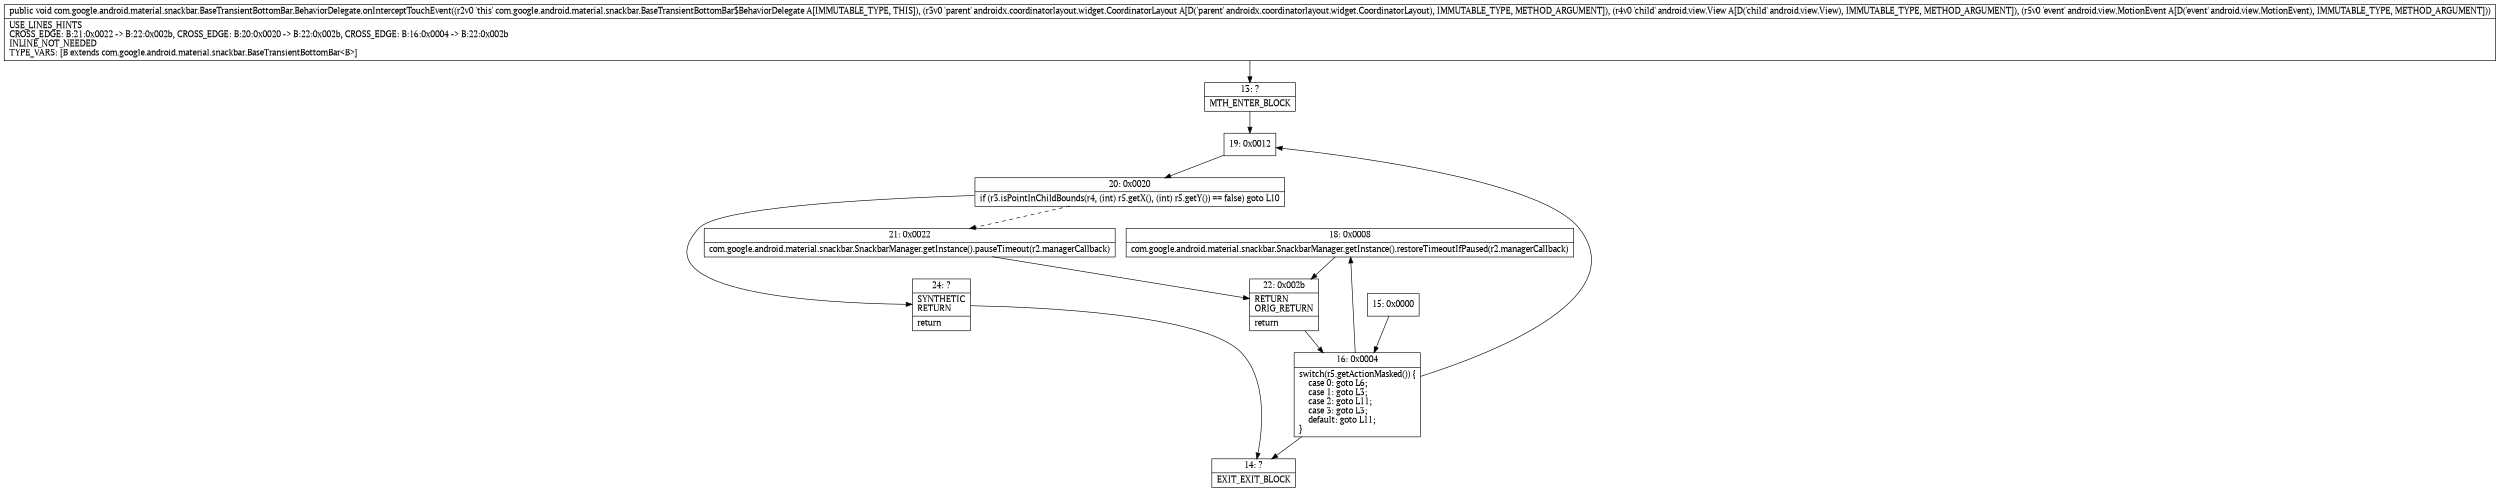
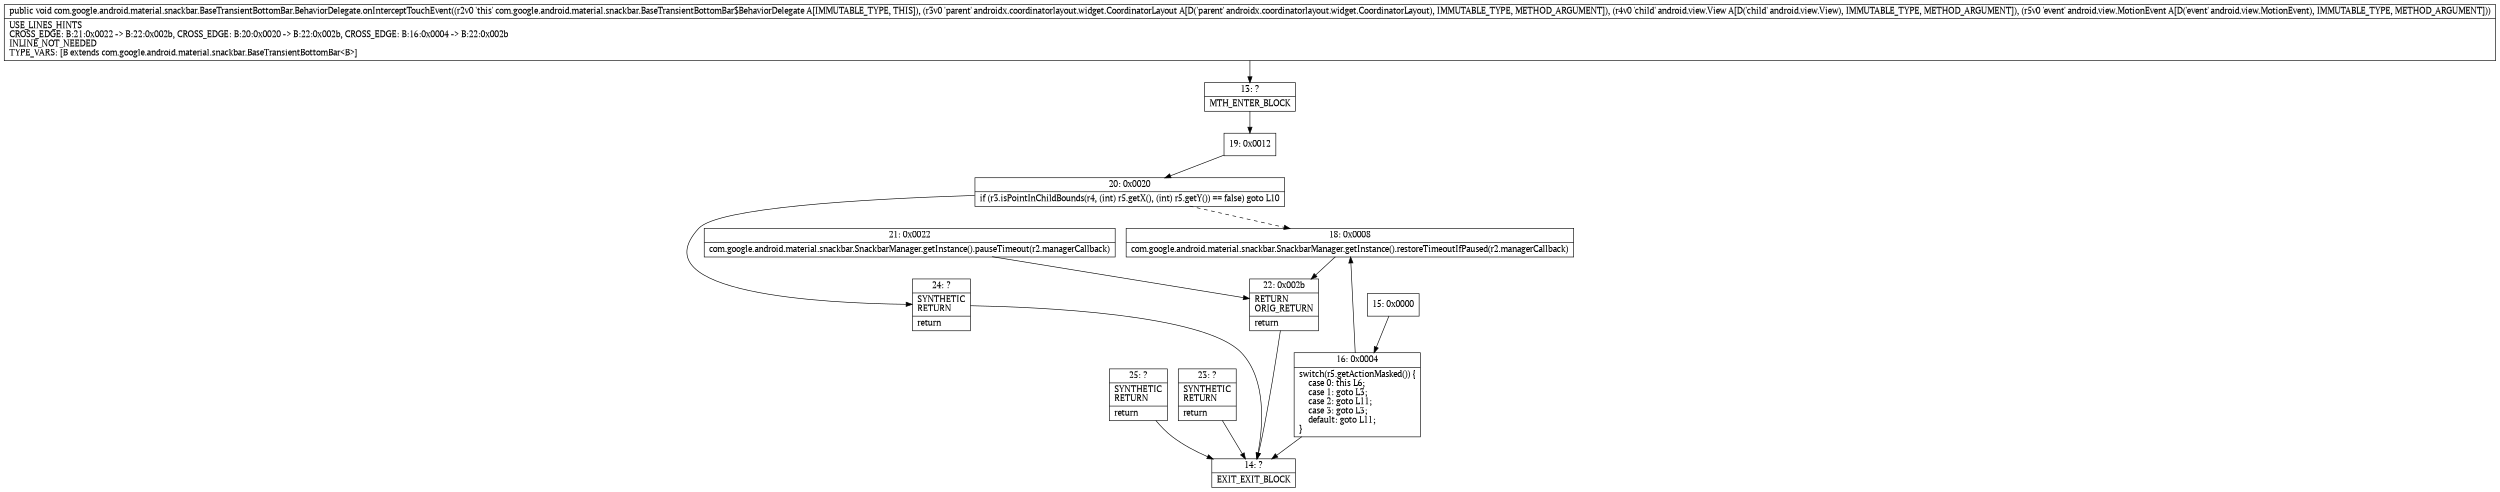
(1555, 210) -> none
(1023, 217) -> (1237, 217)
(1312, 339) -> (1271, 392)
(1333, 384) -> (1332, 384)
none -> (1138, 395)
none -> (1207, 395)
